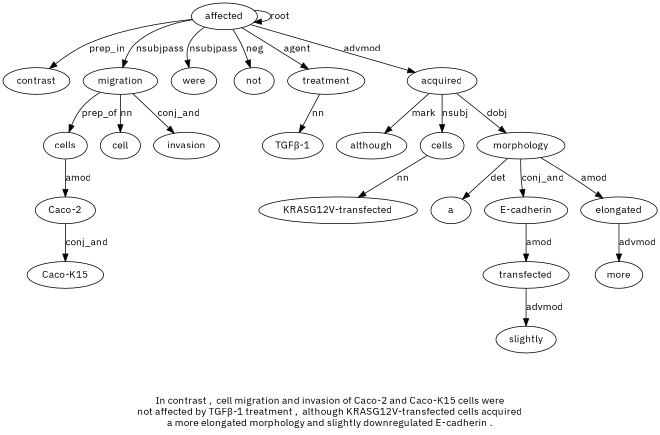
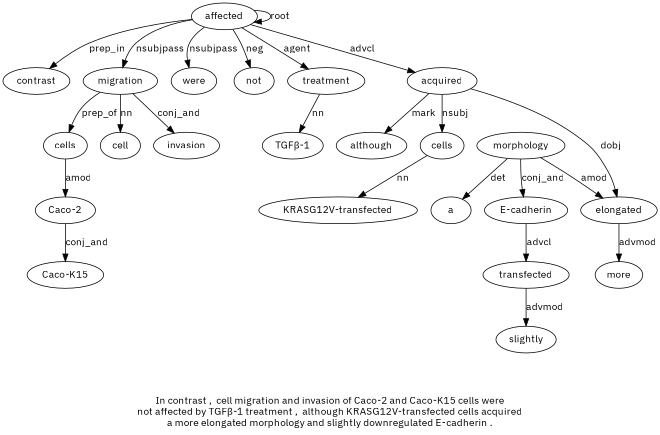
(363, 49) -> (363, 49)
(478, 111) -> (556, 123)
(539, 243) -> (539, 243)
